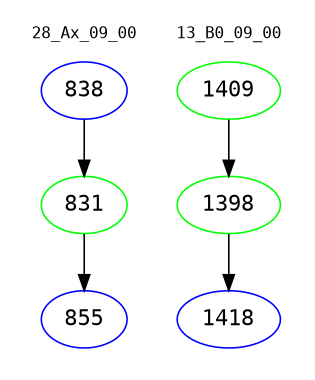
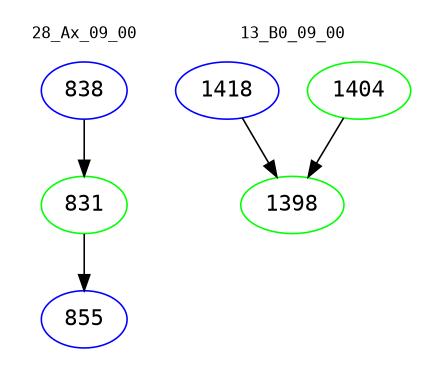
(229, 91) -> (359, 91)
(229, 254) -> (256, 141)
